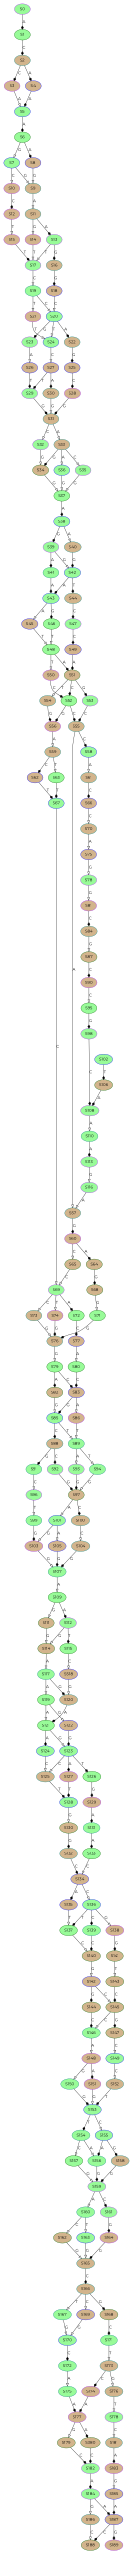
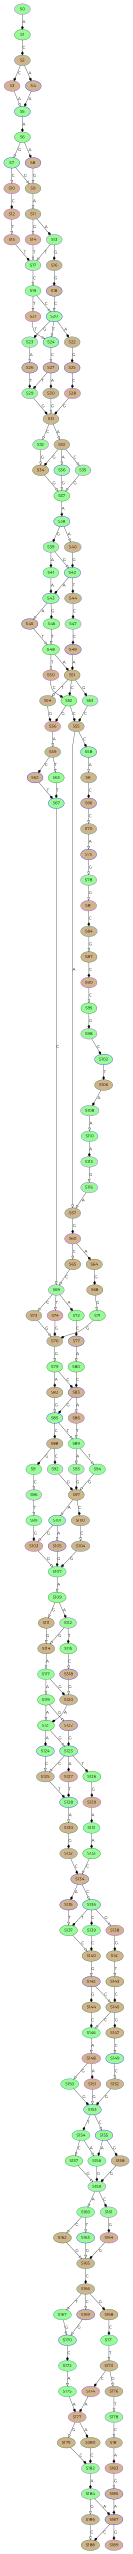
(89, 1070) -> (95, 1045)
(70, 1815) -> (70, 1815)
(106, 2097) -> (106, 2097)
